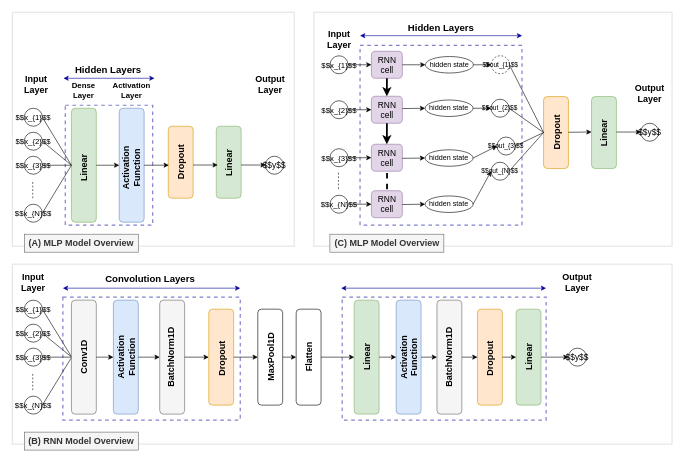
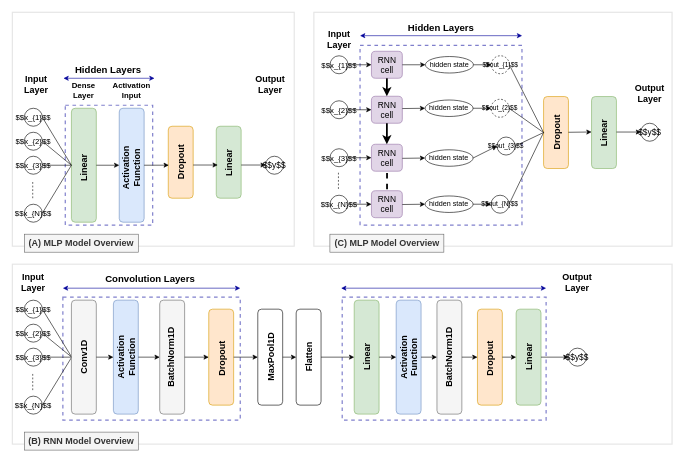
(132, 90) -> (132, 90)
(500, 108) -> (500, 108)
(500, 171) -> (500, 204)
